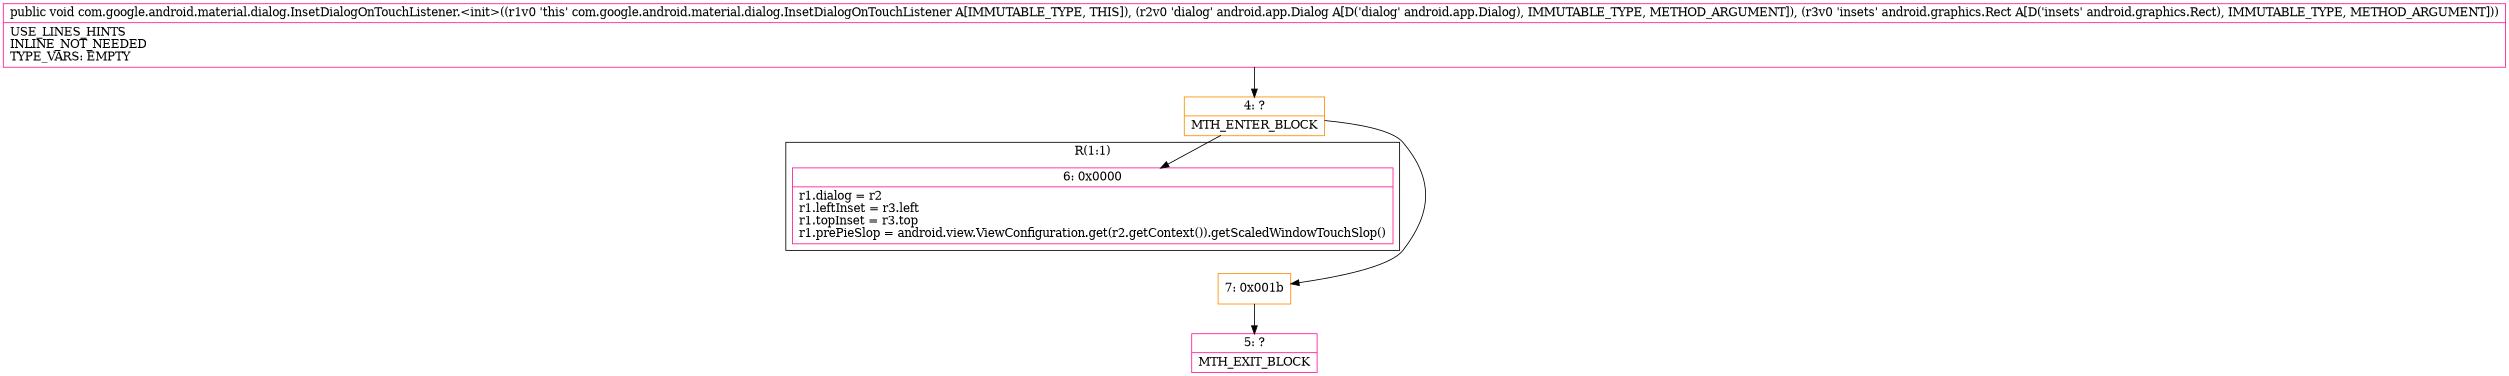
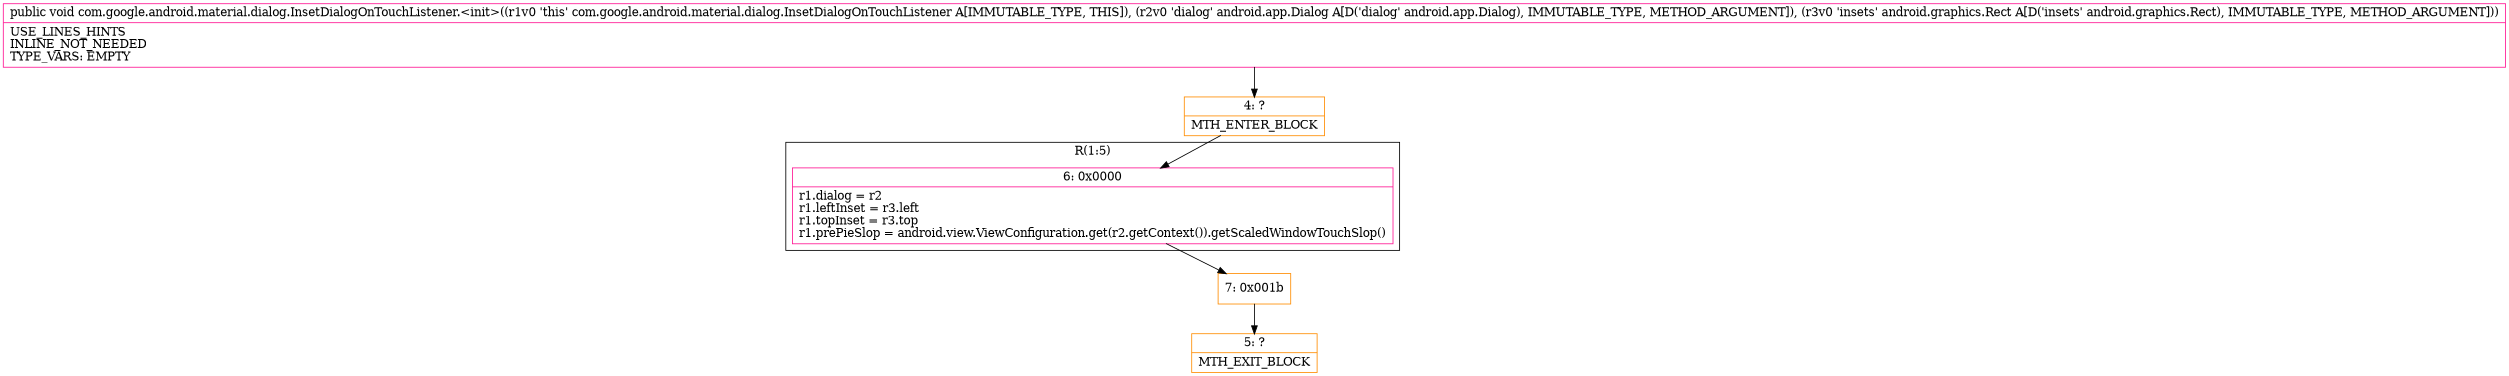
(1093, 152) -> (1093, 152)
(1424, 210) -> (1192, 257)
(1254, 353) -> (1254, 353)
